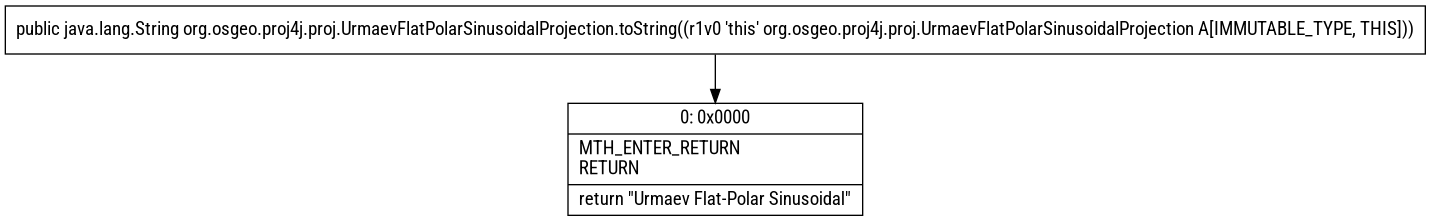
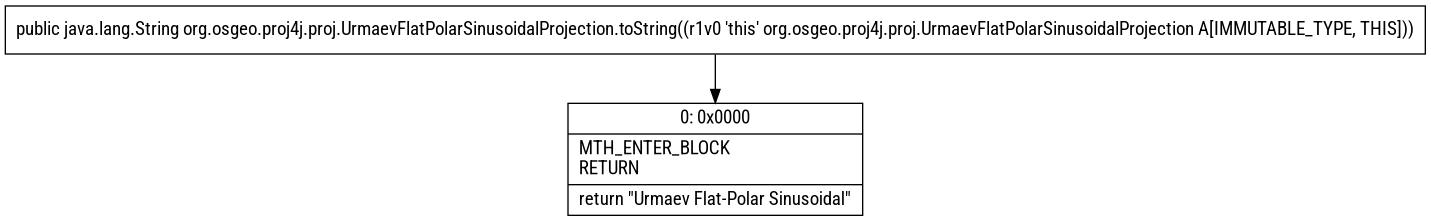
(660, 149) -> (655, 149)
